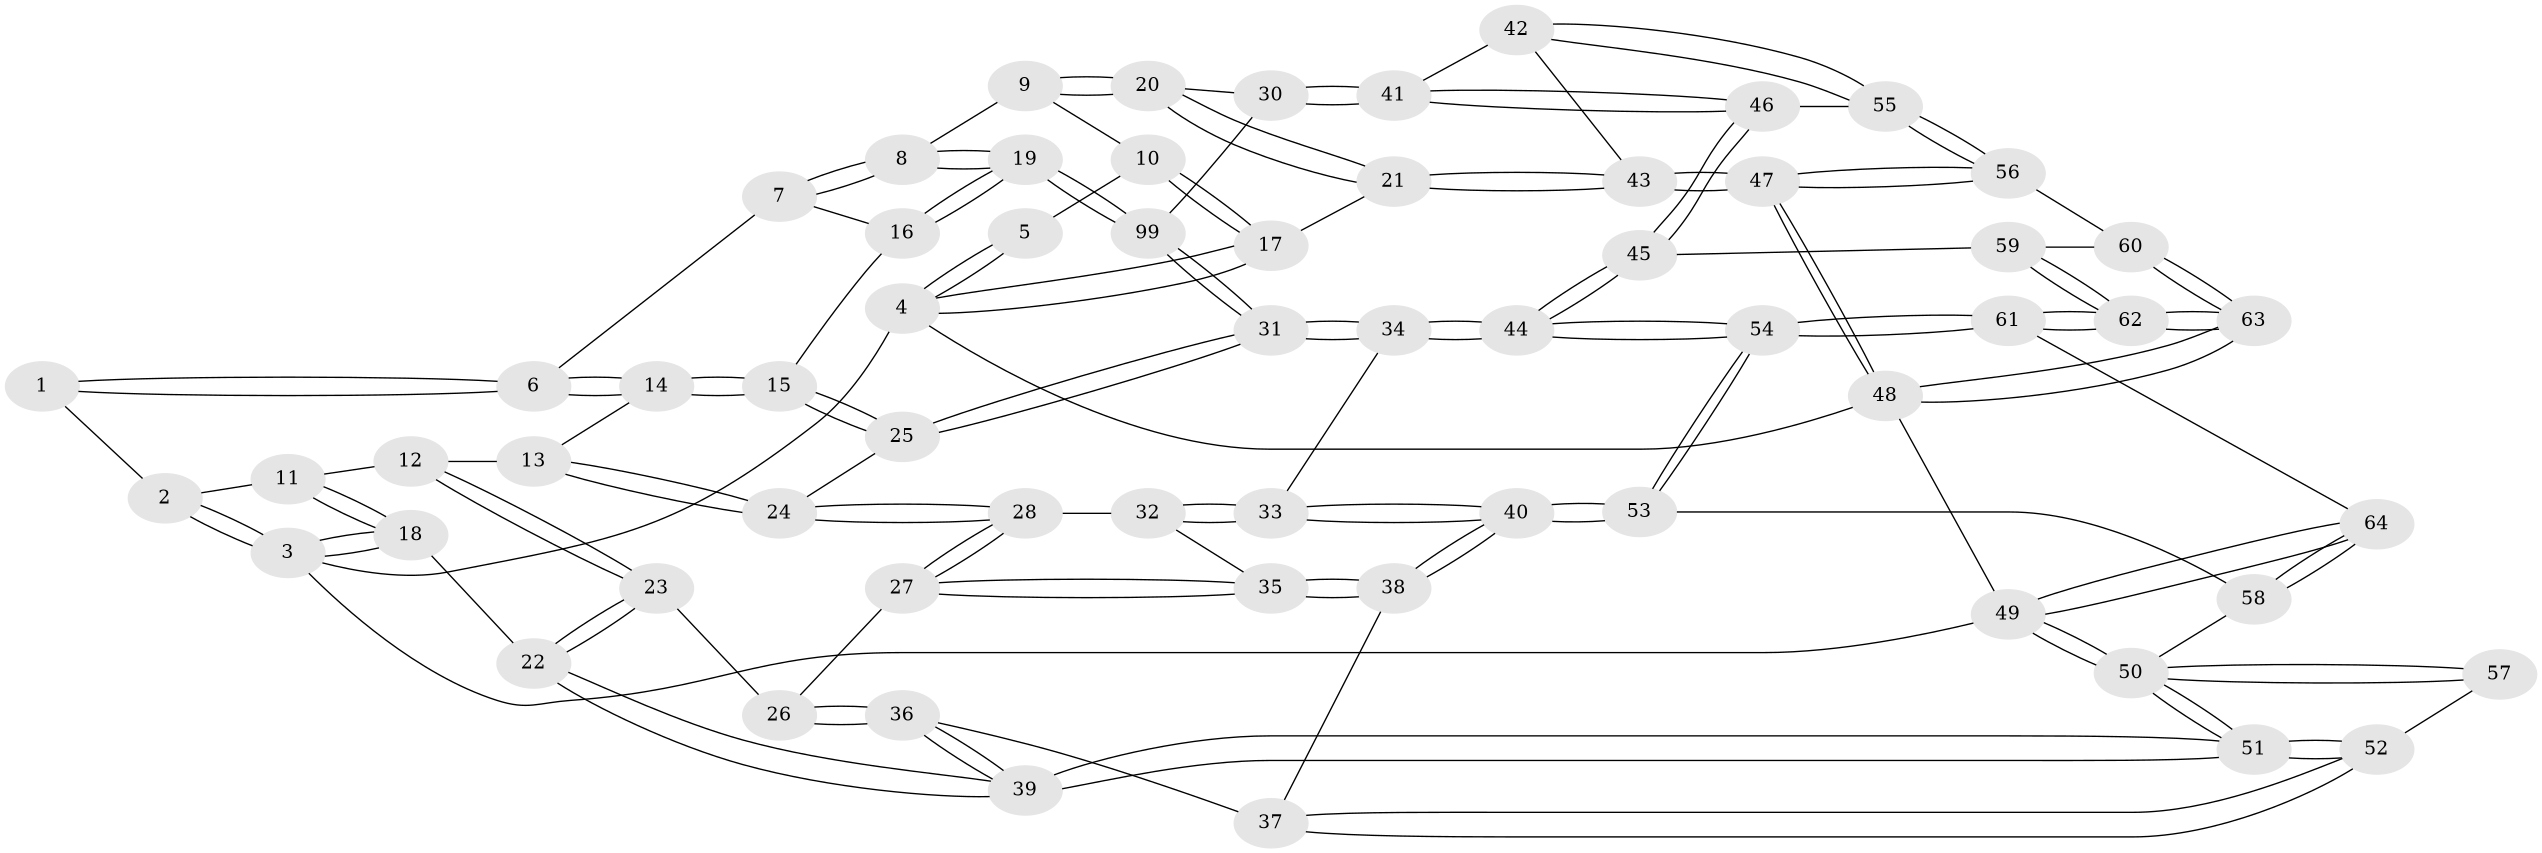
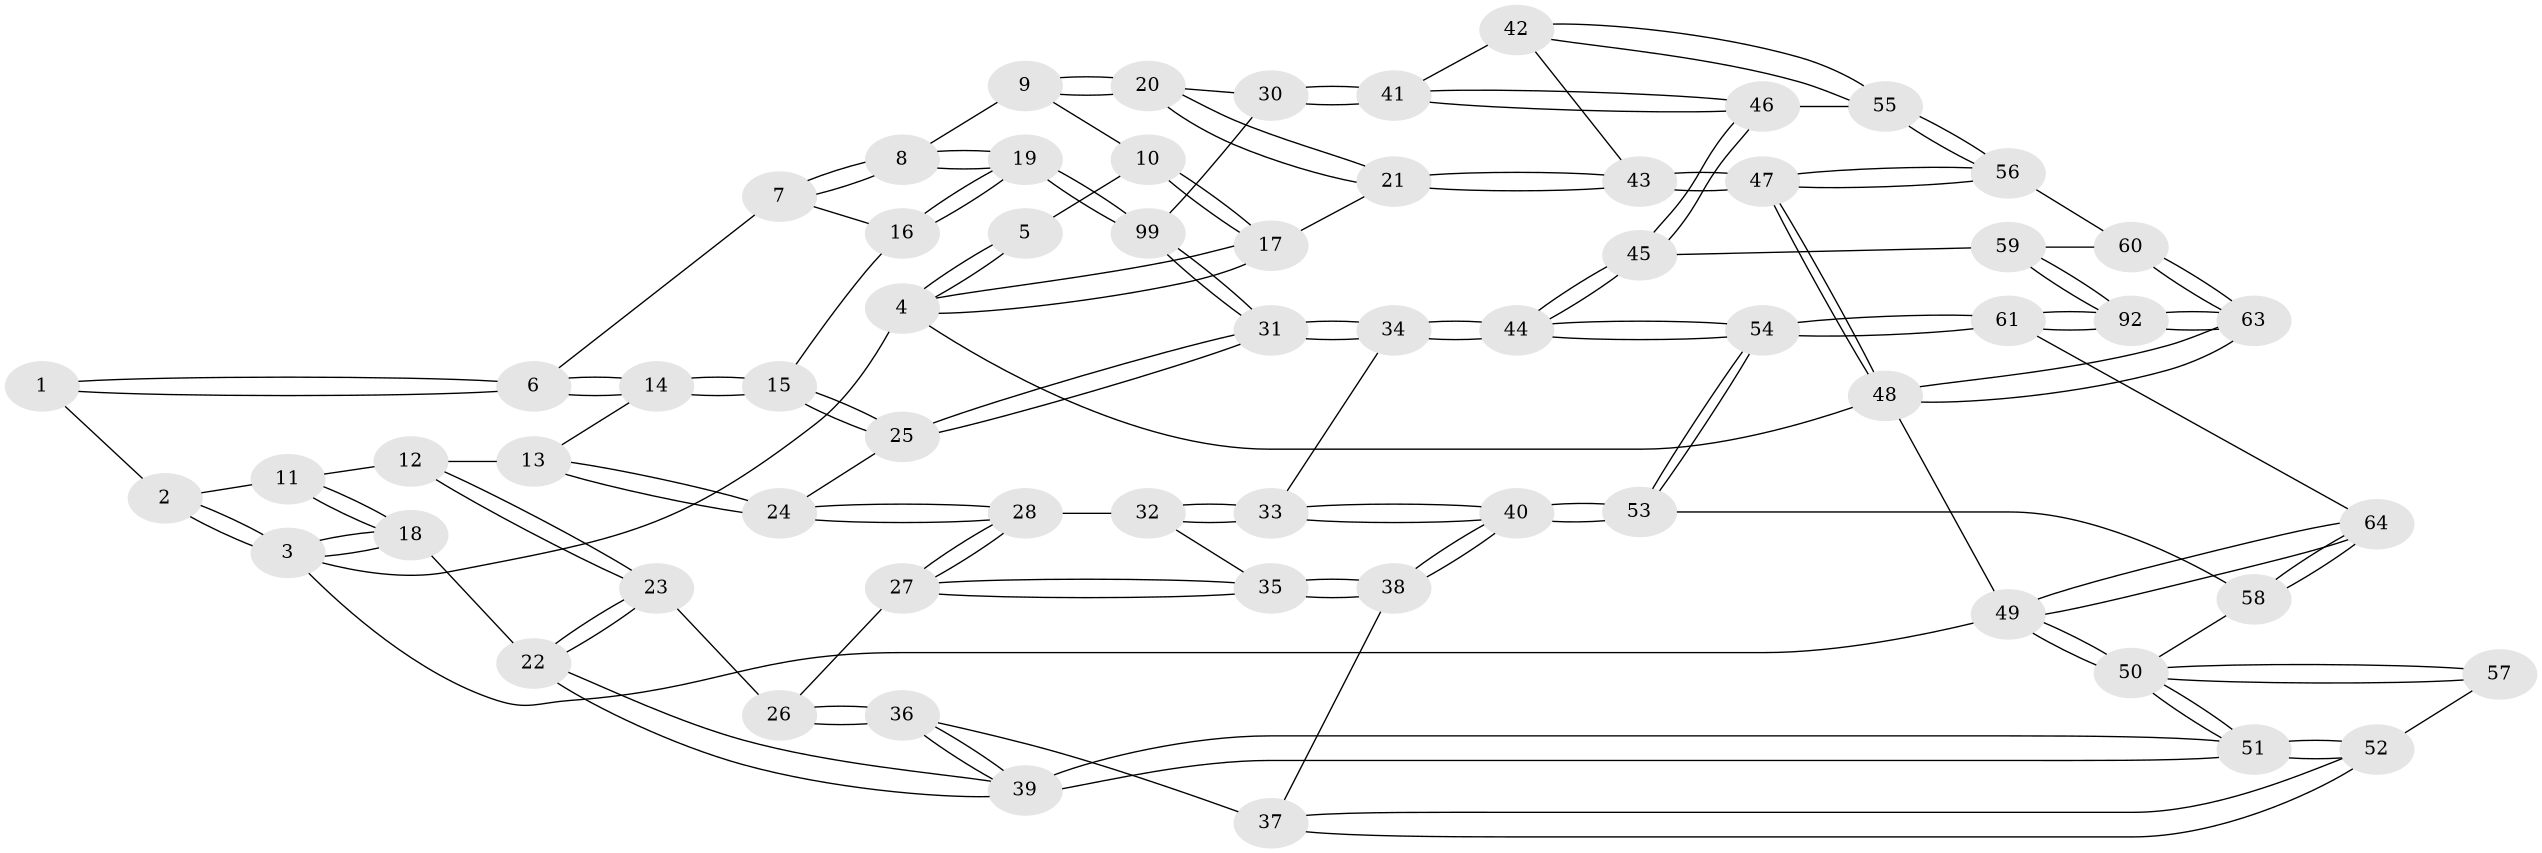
(2131, 321) -> (2131, 321)
